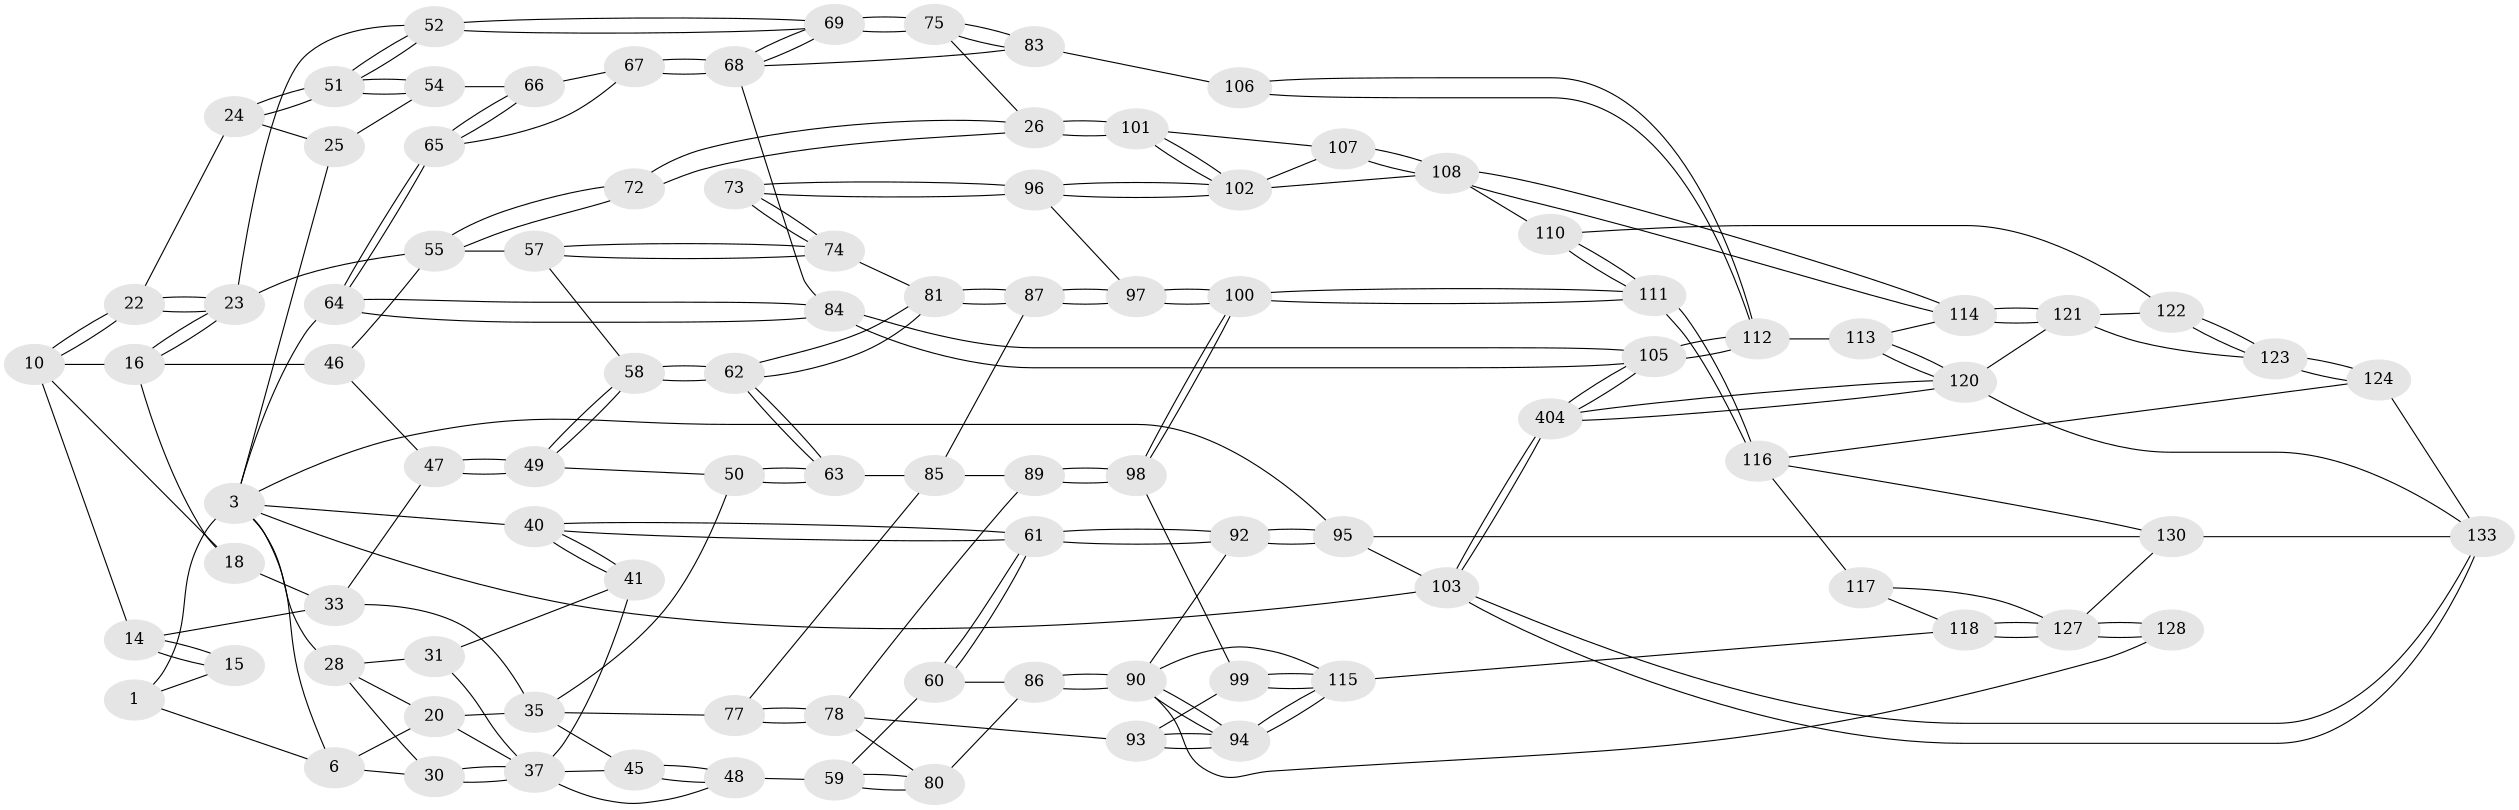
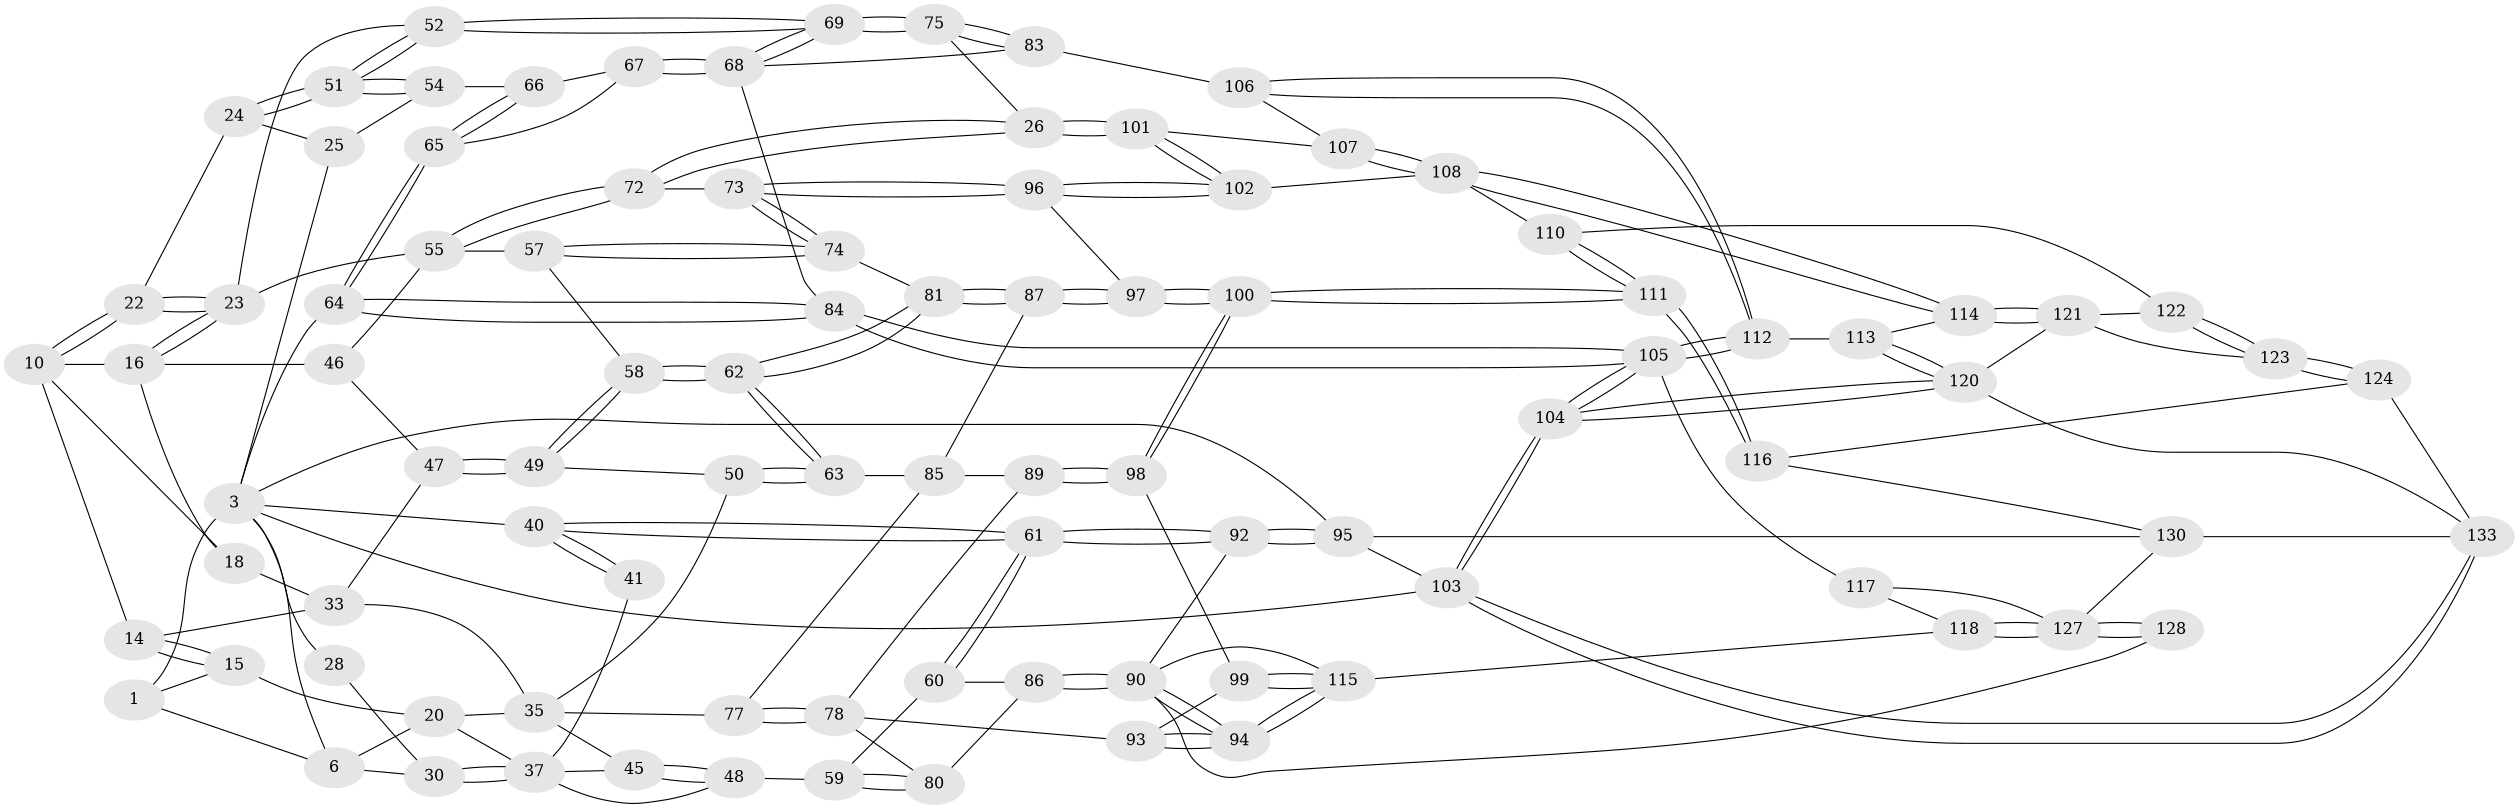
(1292, 169) -> (1292, 118)
none -> (685, 189)
(1550, 419) -> (1550, 419)
(1809, 524) -> (1728, 494)
(434, 657) -> none
(385, 691) -> (330, 702)
